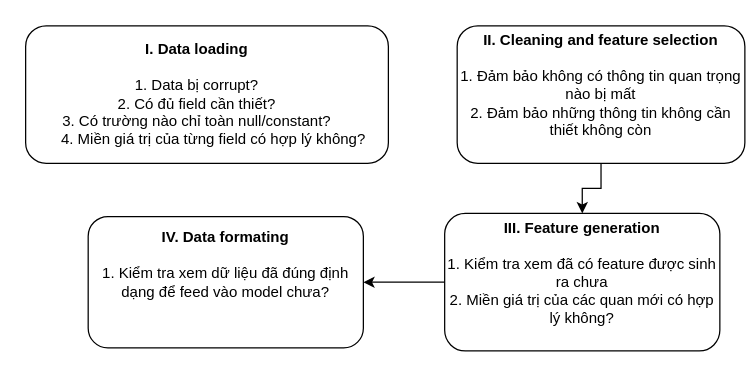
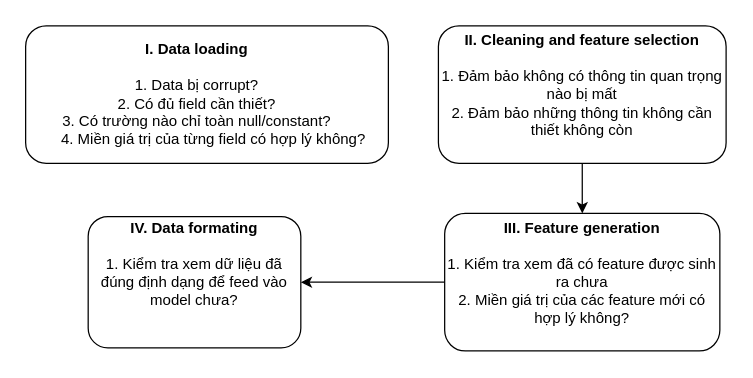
(601, 94) -> (582, 94)
(226, 282) -> (194, 282)
(582, 282) -> (582, 282)
